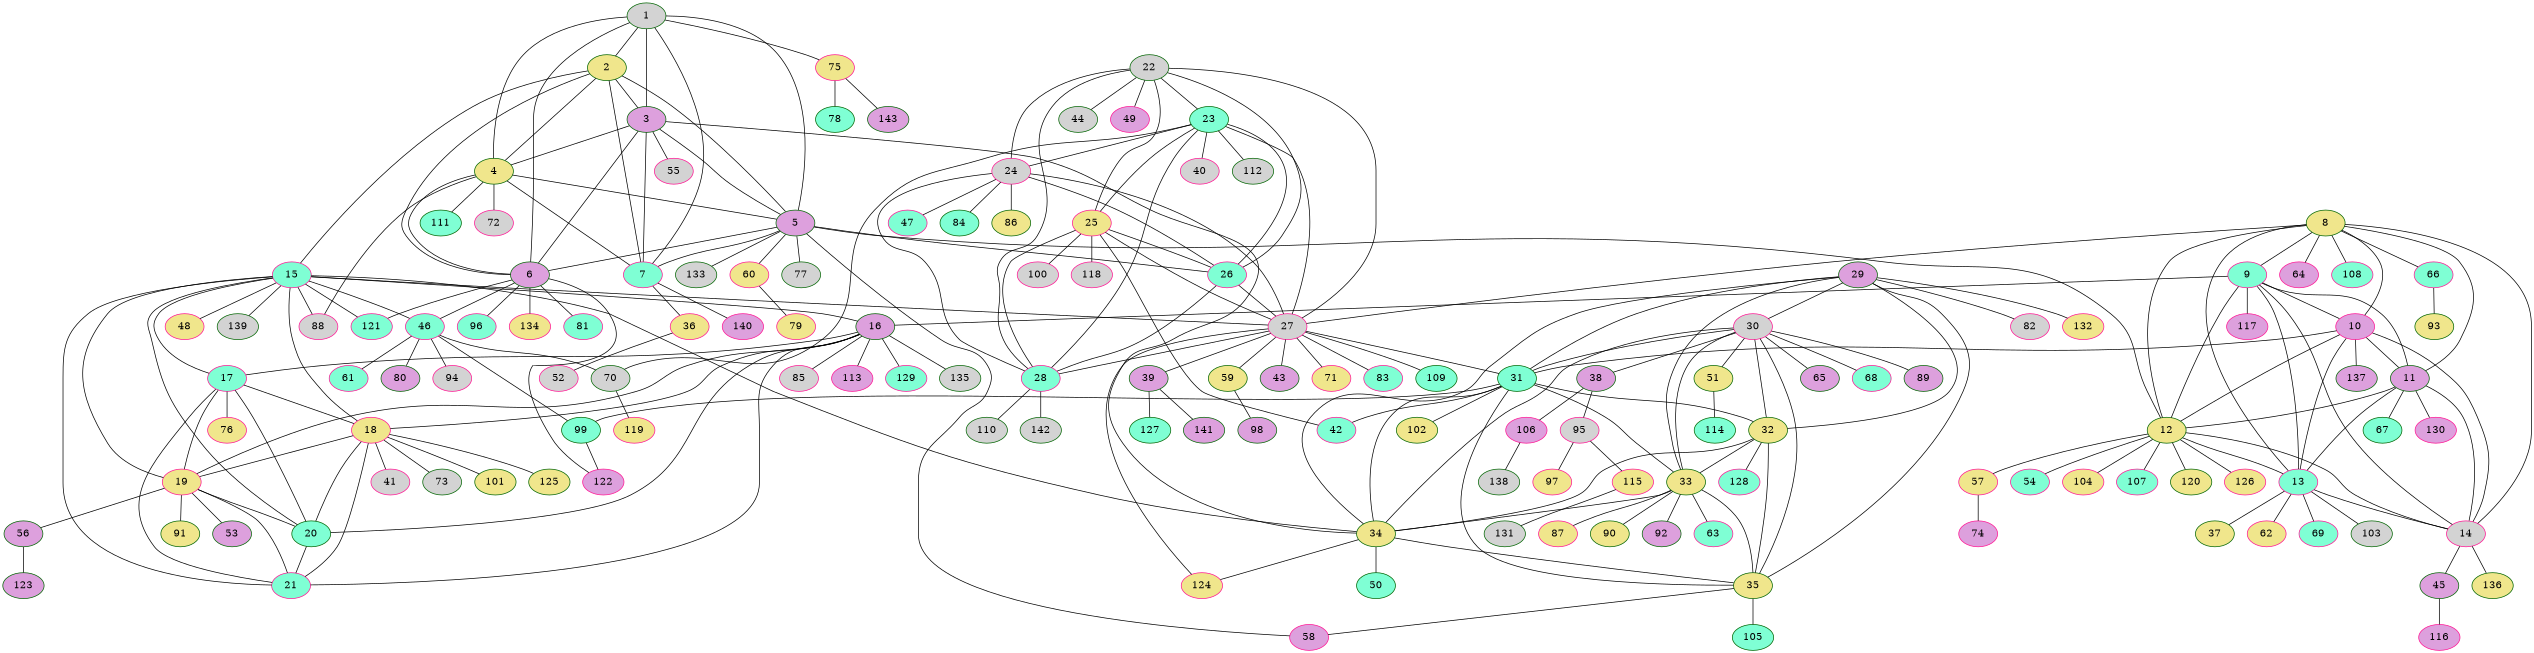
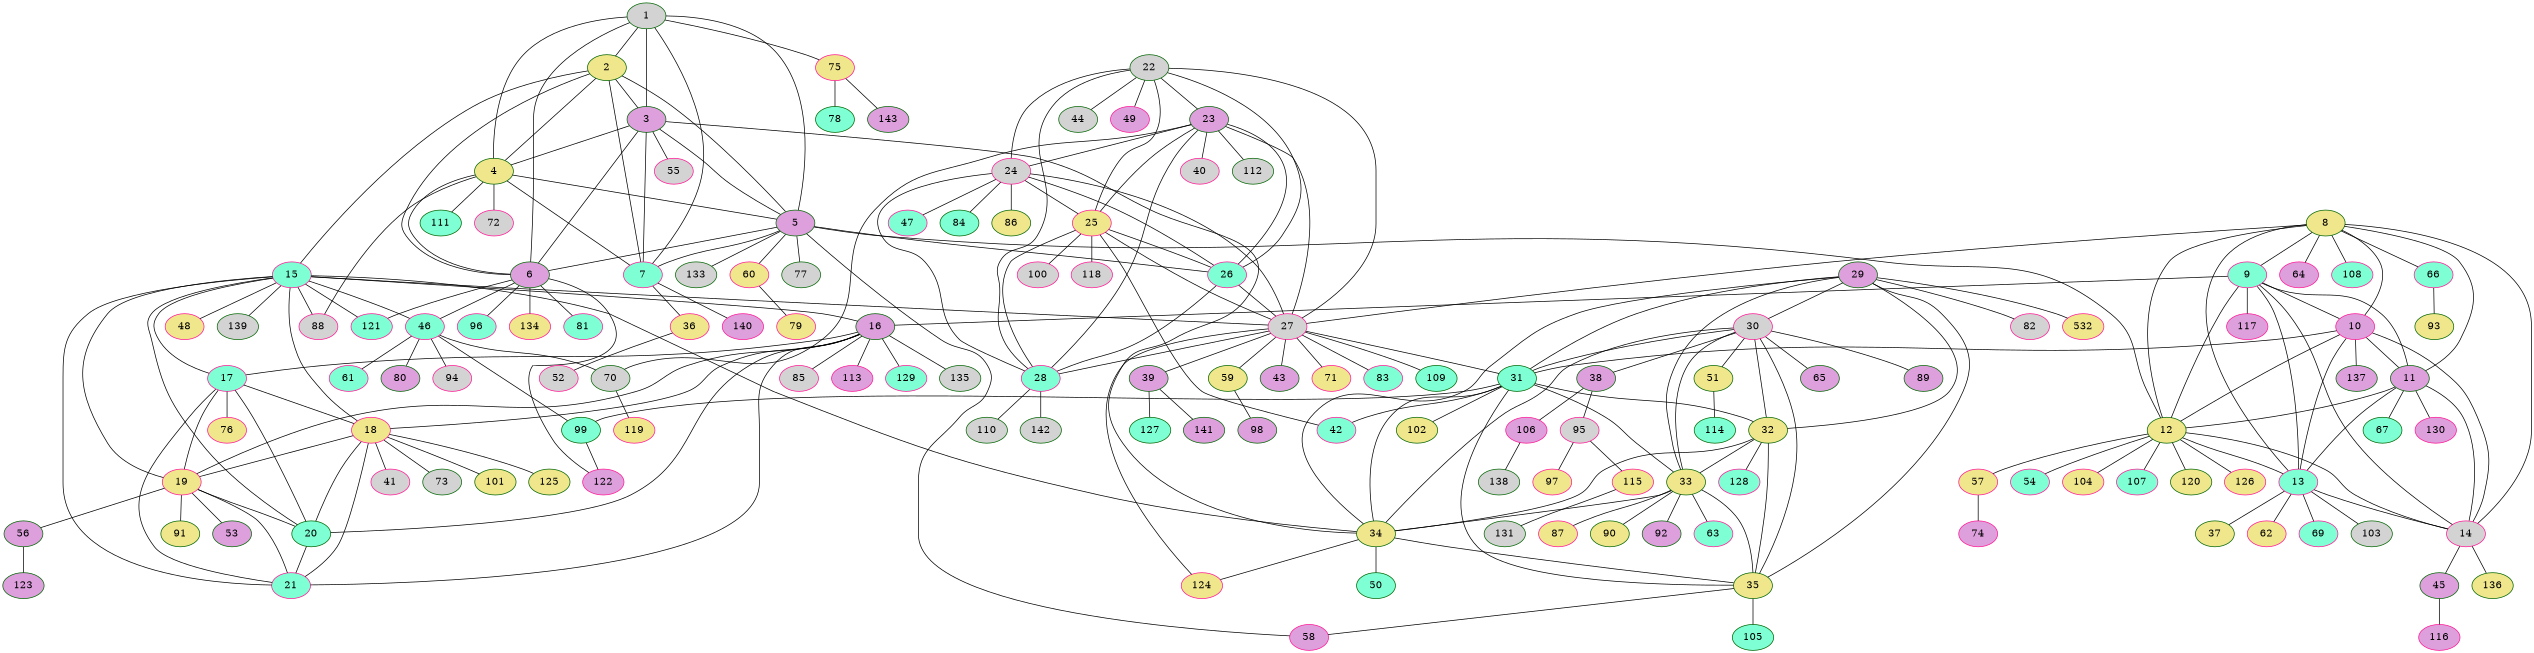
(1209, 119) -> (1209, 119)
none -> (1052, 197)
(2083, 327) -> (2083, 327)
(1872, 378) -> none
